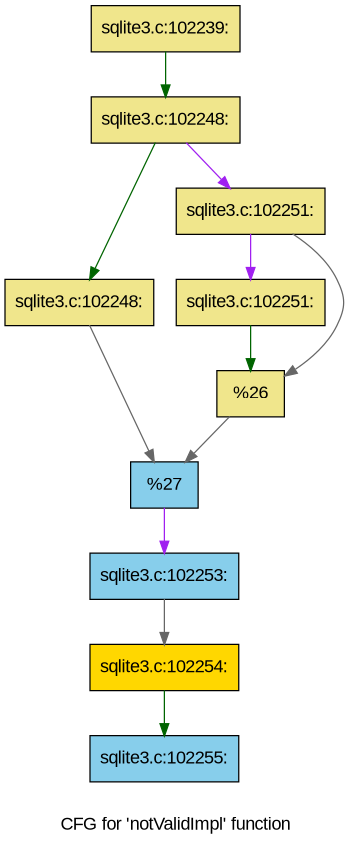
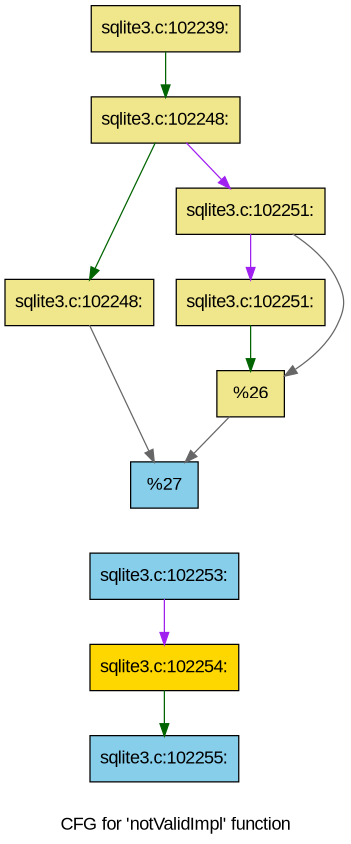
(164, 524) -> none
(164, 616) -> (164, 616)
